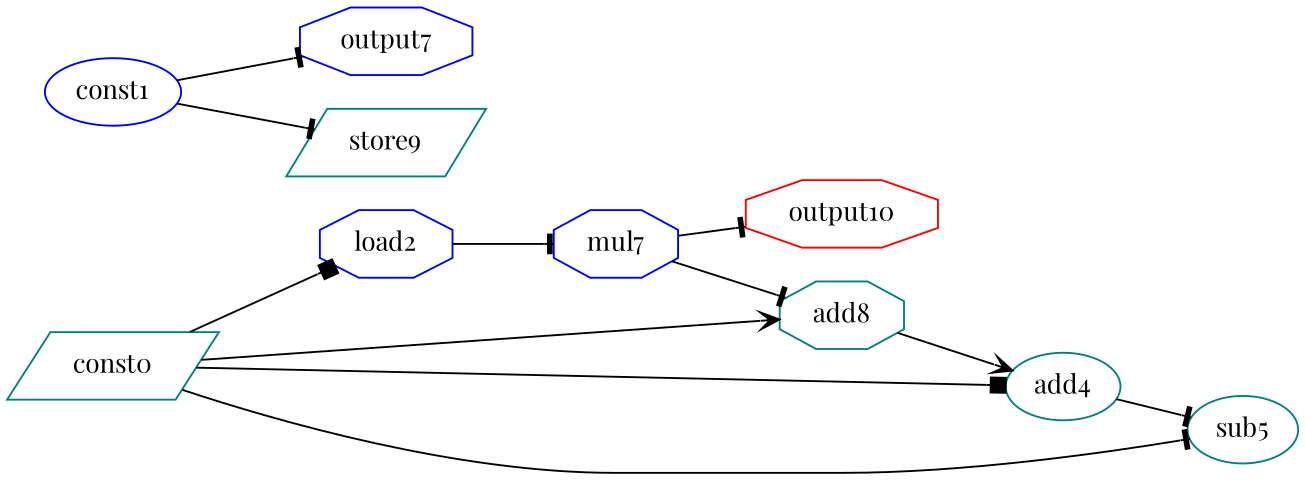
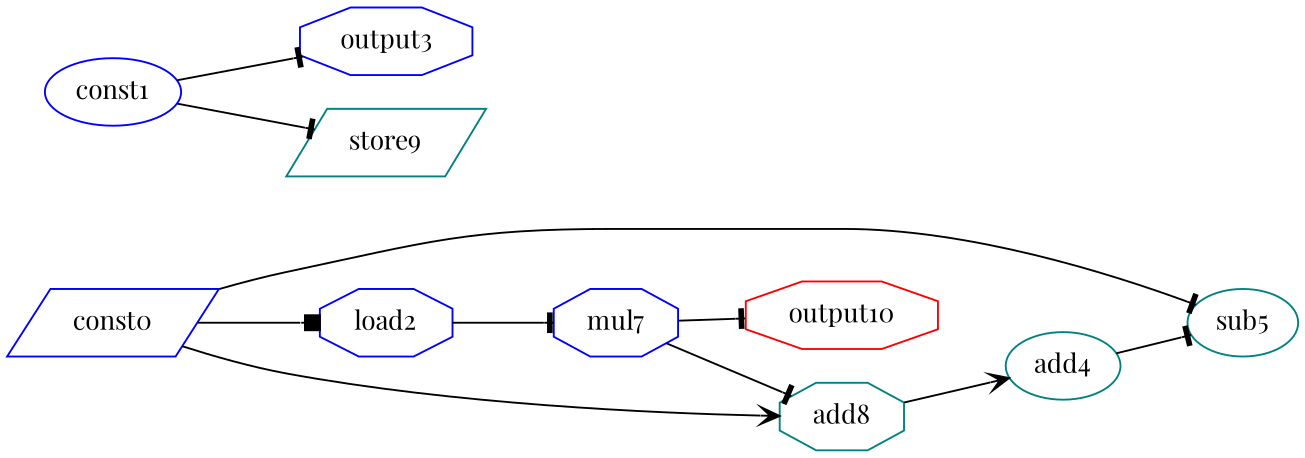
(386, 41) -> (386, 41)
(113, 366) -> (113, 323)
(592, 376) -> none
